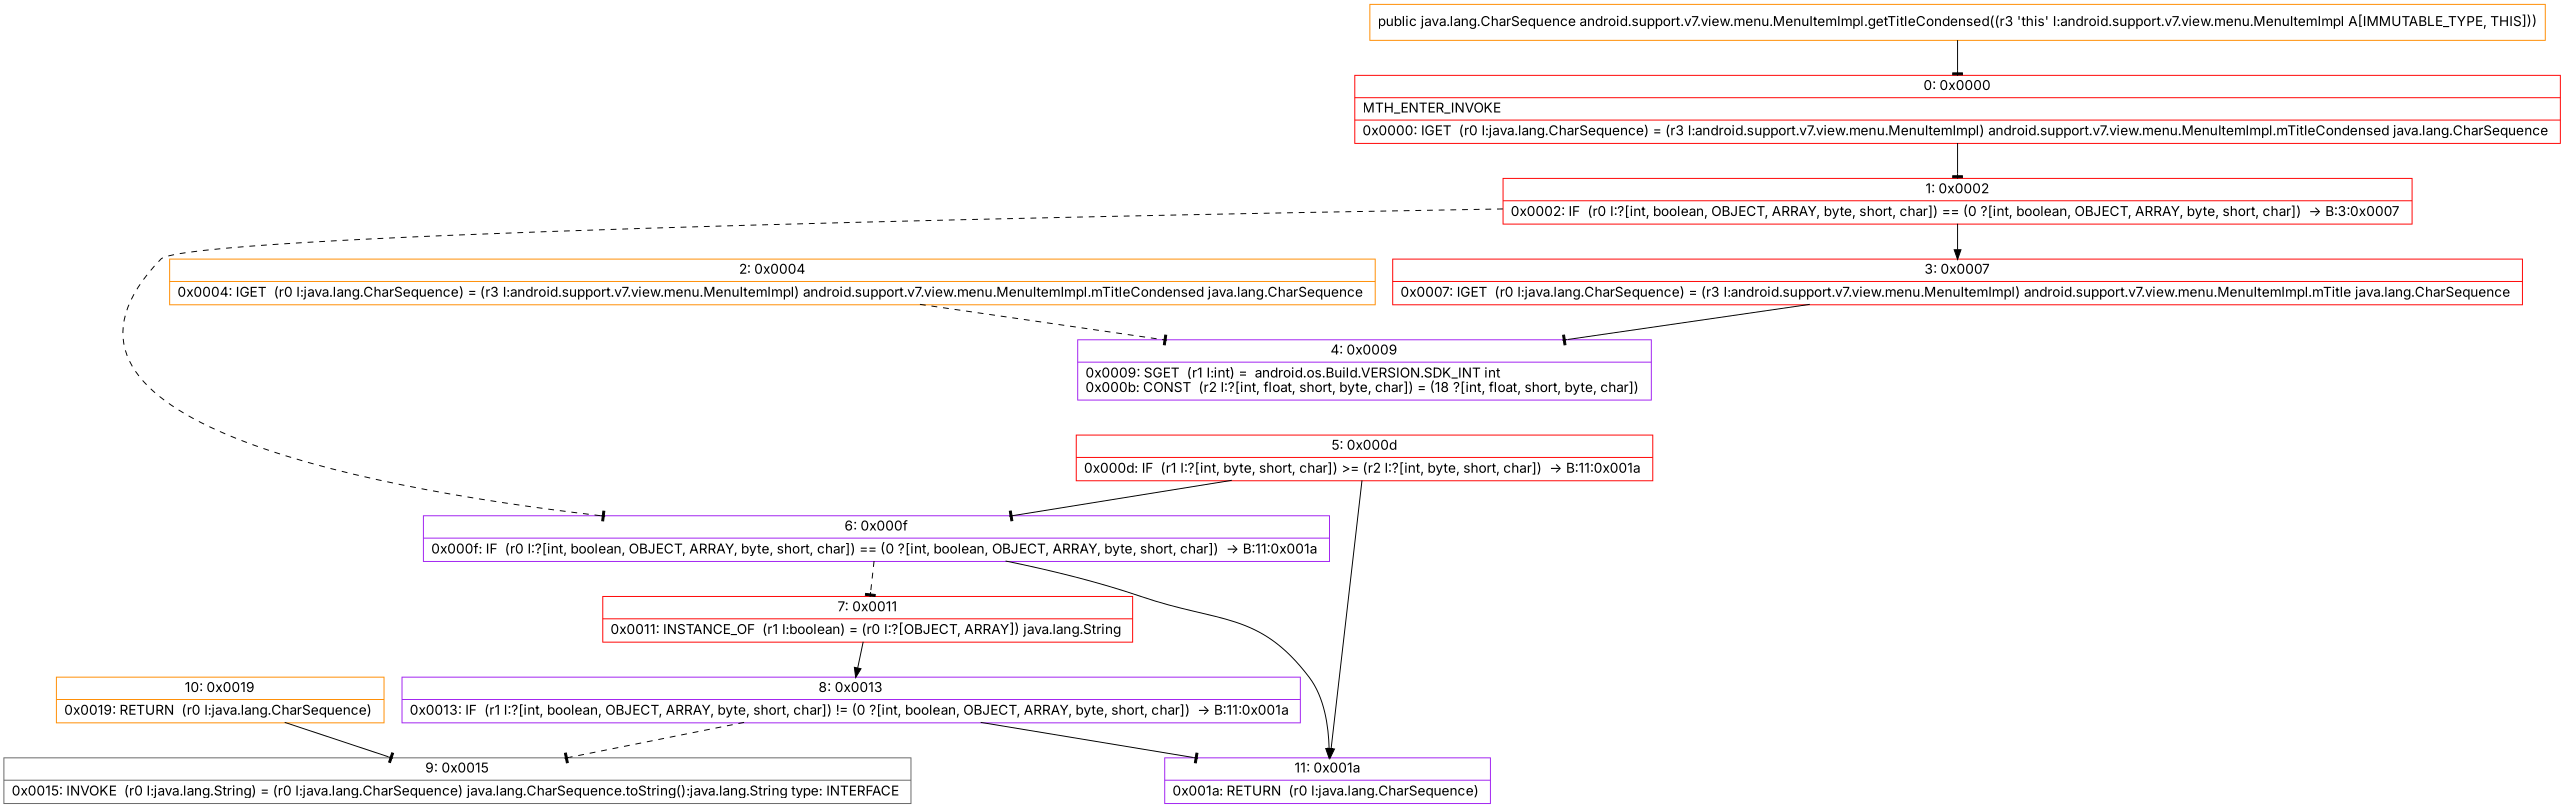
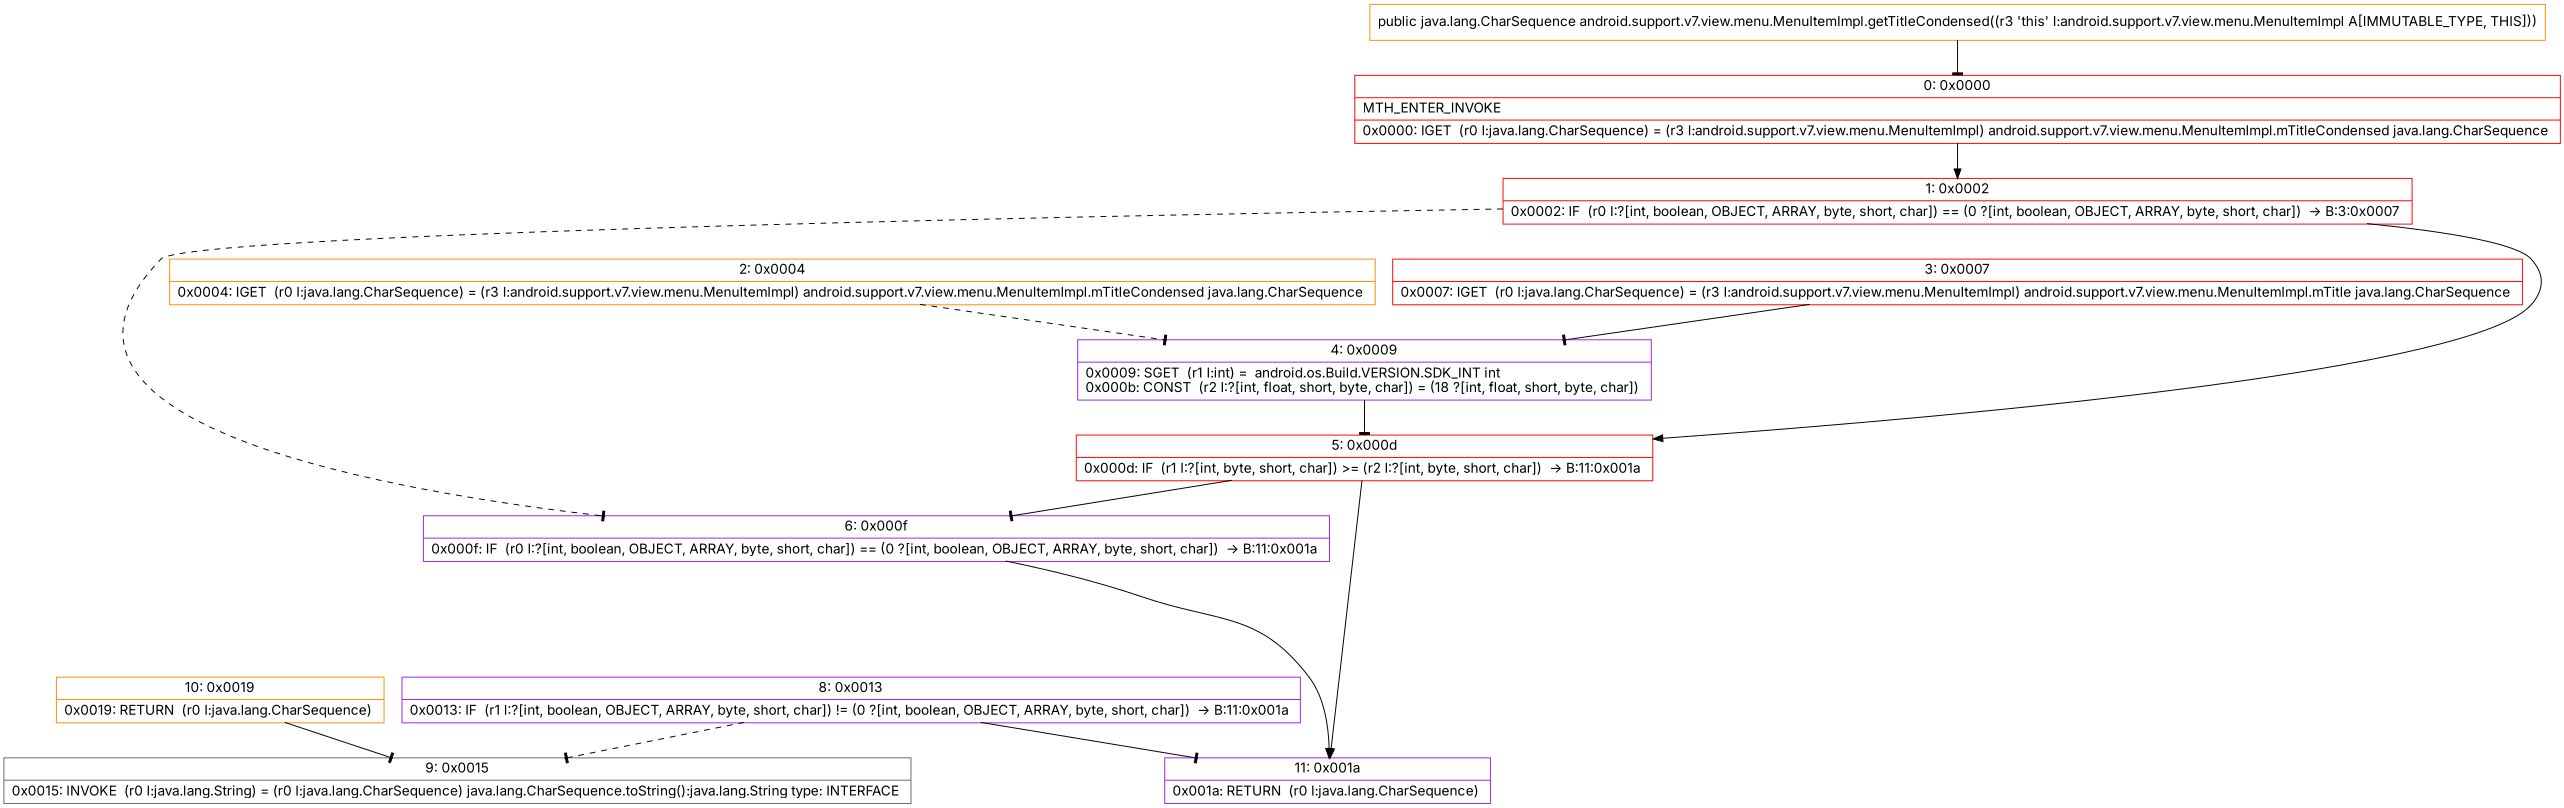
(1958, 158) -> (1958, 158)
(1958, 237) -> (2212, 385)
none -> (1365, 415)
(868, 619) -> none
